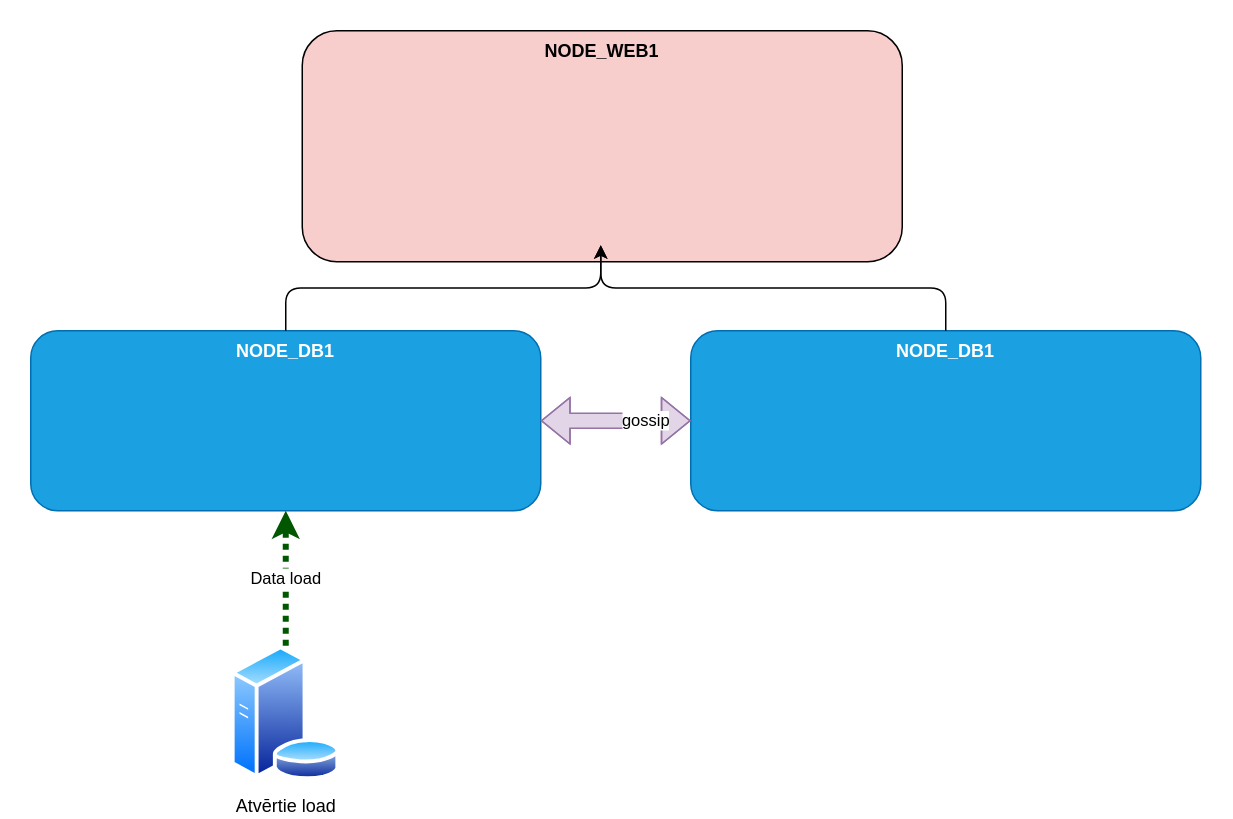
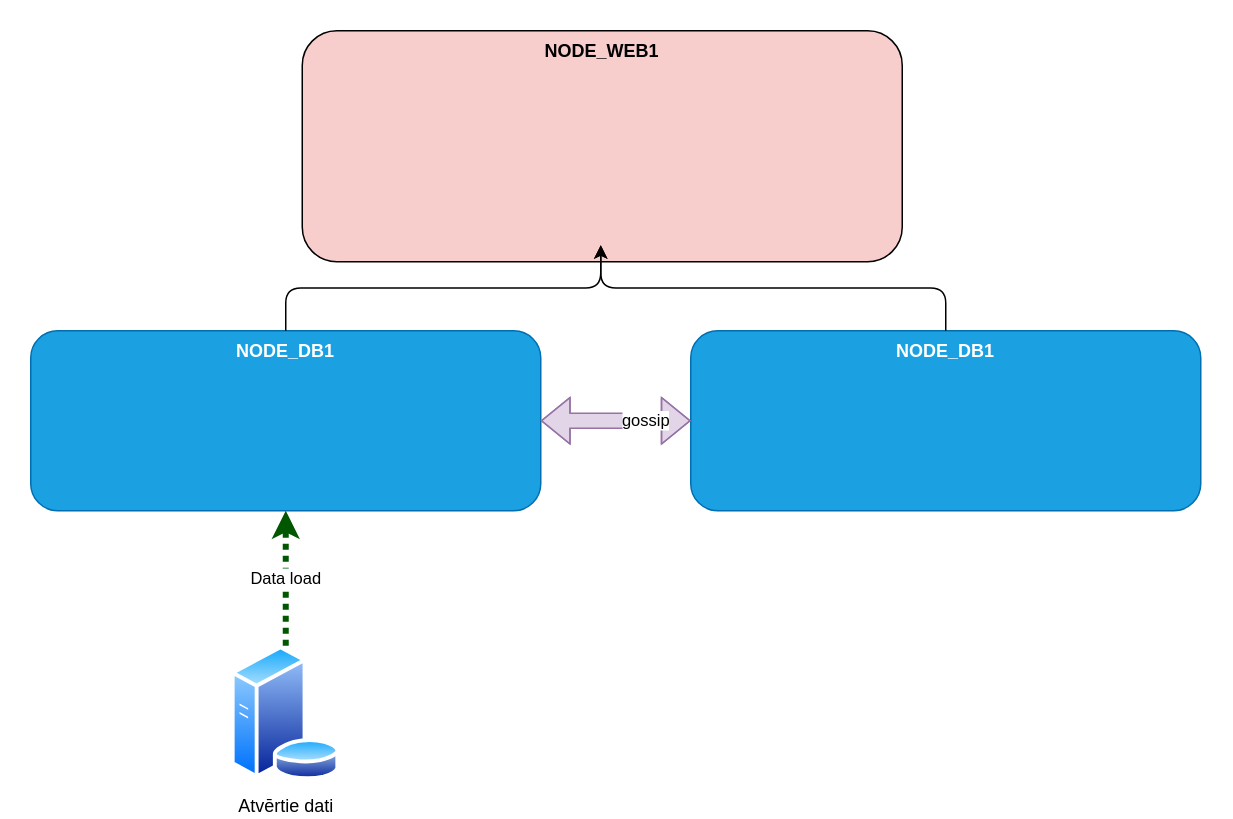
(287, 807) -> (287, 807)
